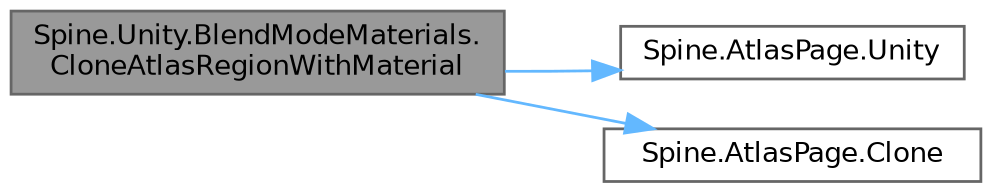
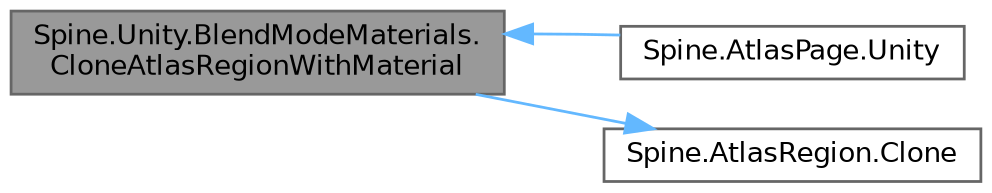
(549, 71) -> (577, 34)
(792, 155) -> (792, 155)
